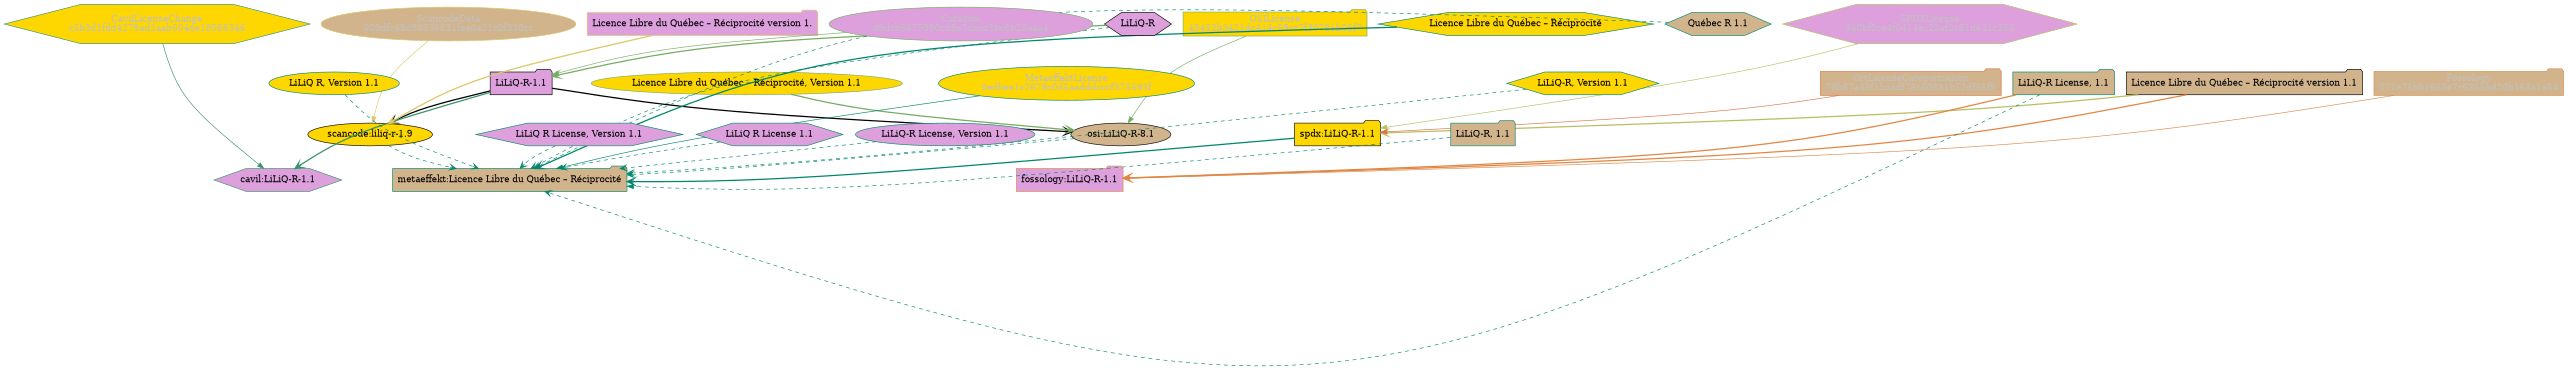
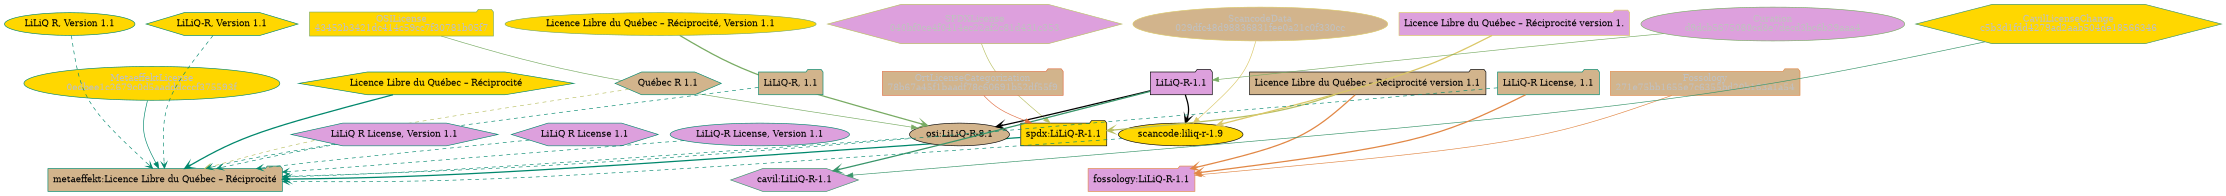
(1091, 12) -> (419, 122)
(1138, 24) -> none
(1043, 174) -> (490, 122)
